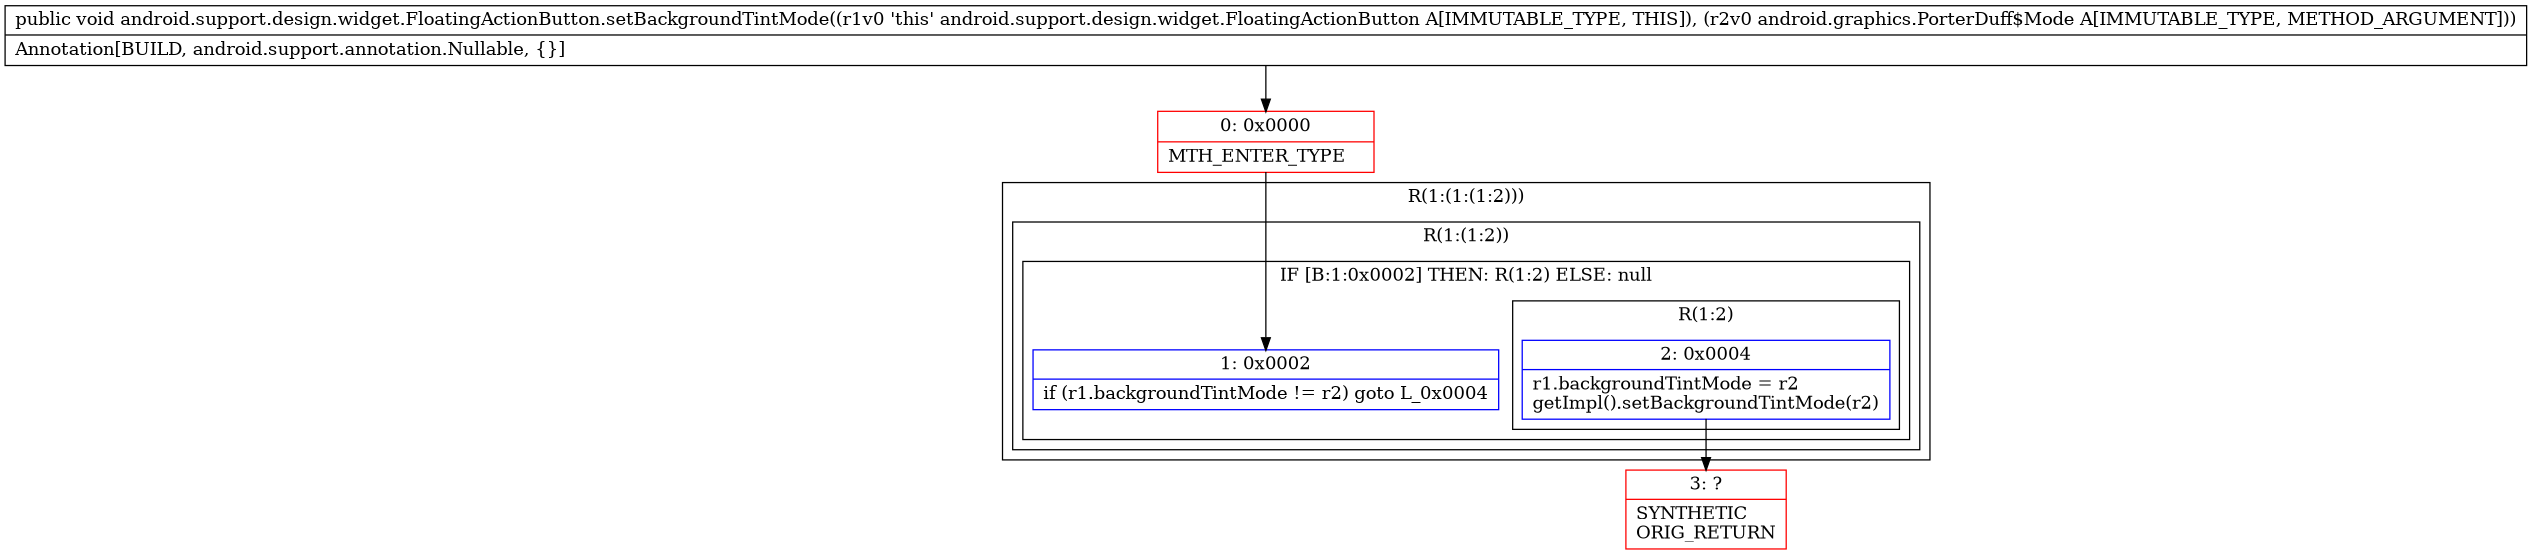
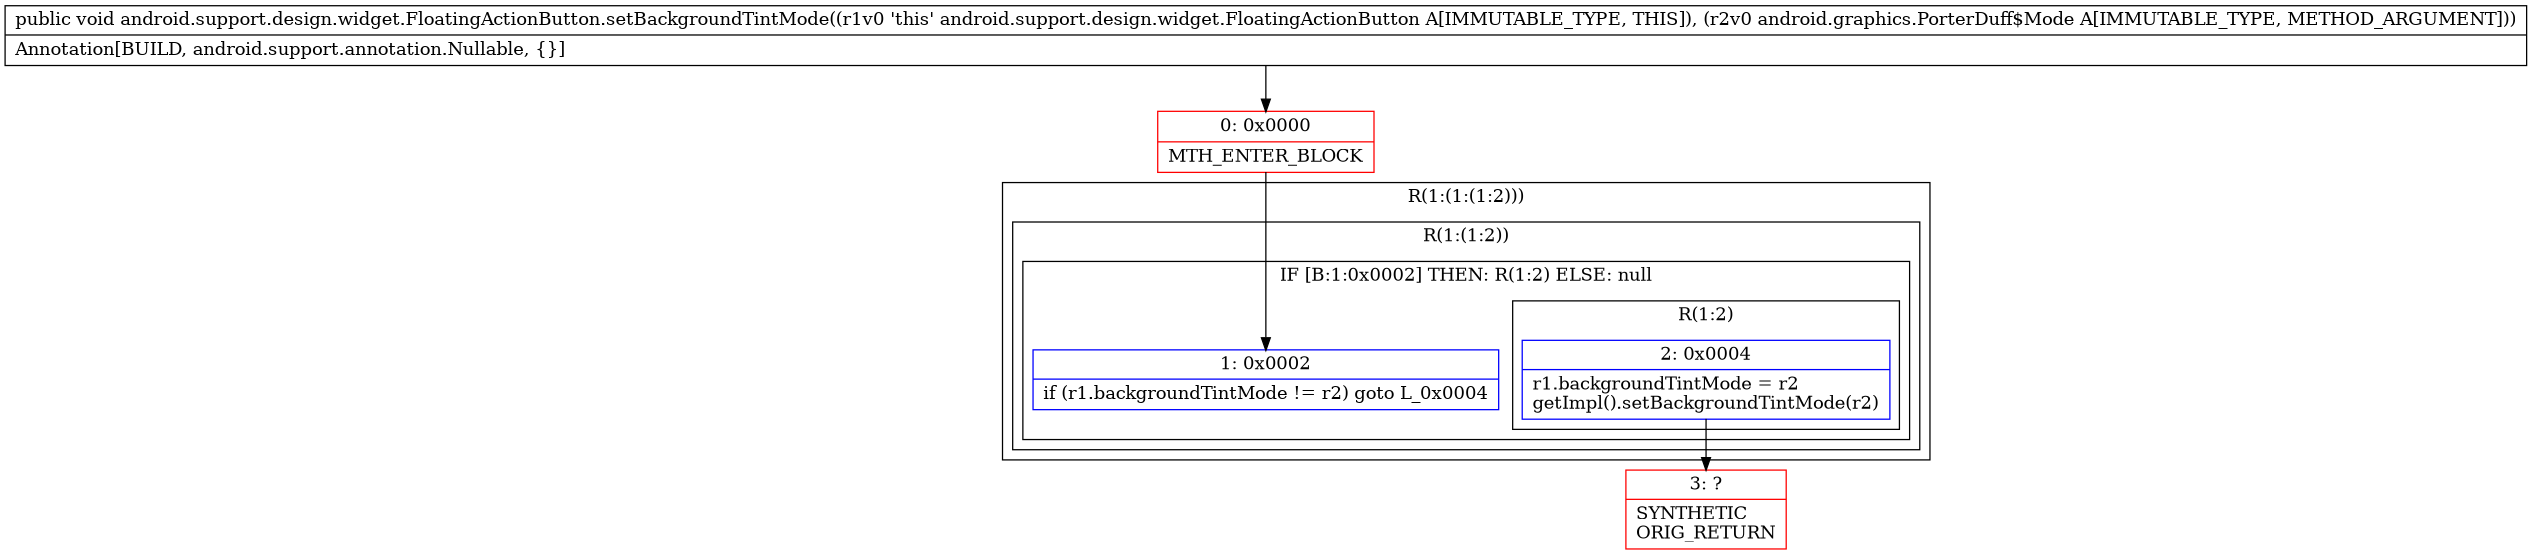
(1257, 156) -> (1266, 156)
